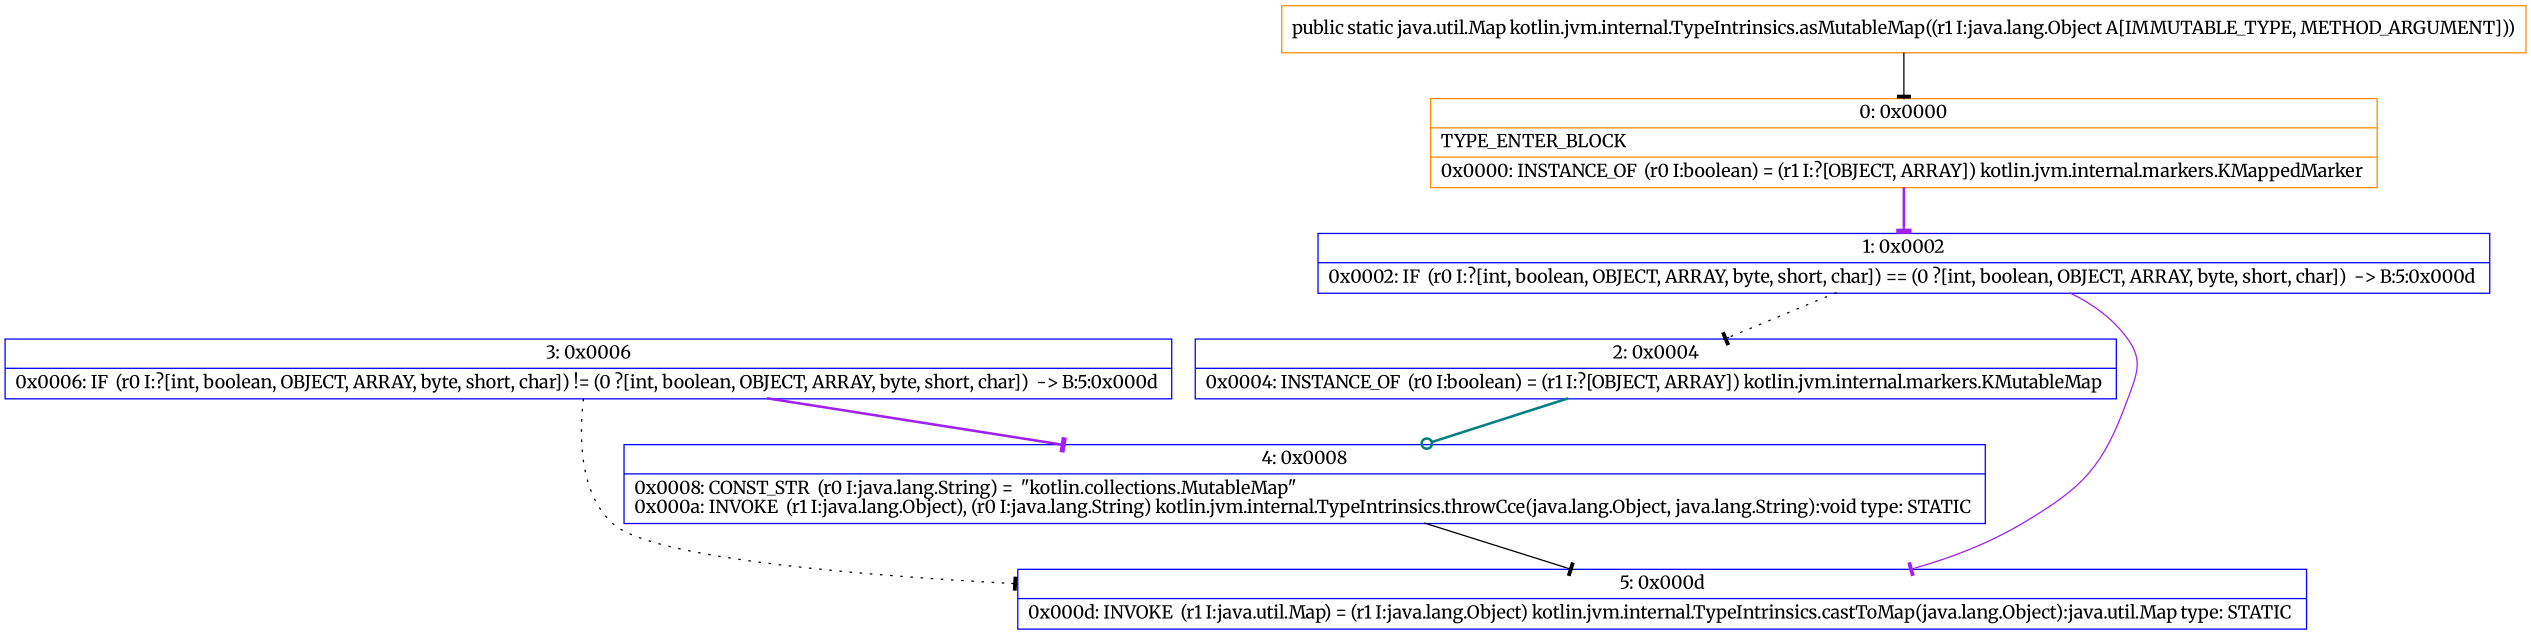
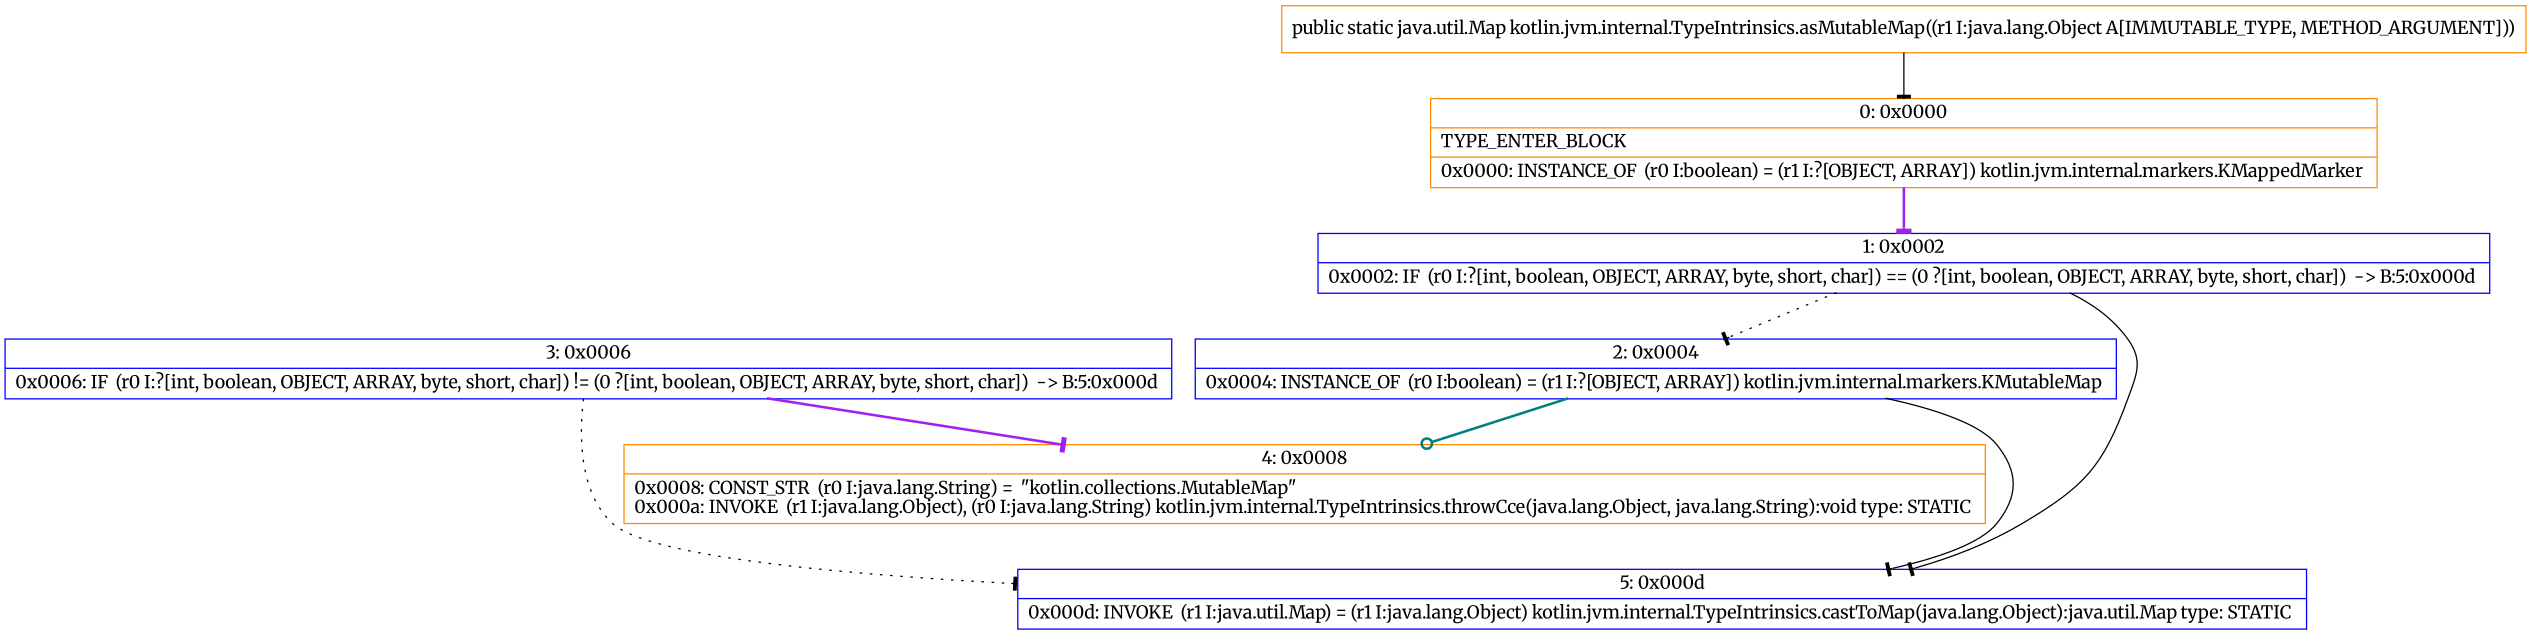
(2096, 464) -> (2096, 464)
(1305, 484) -> (1305, 484)
(1496, 545) -> (2013, 481)
